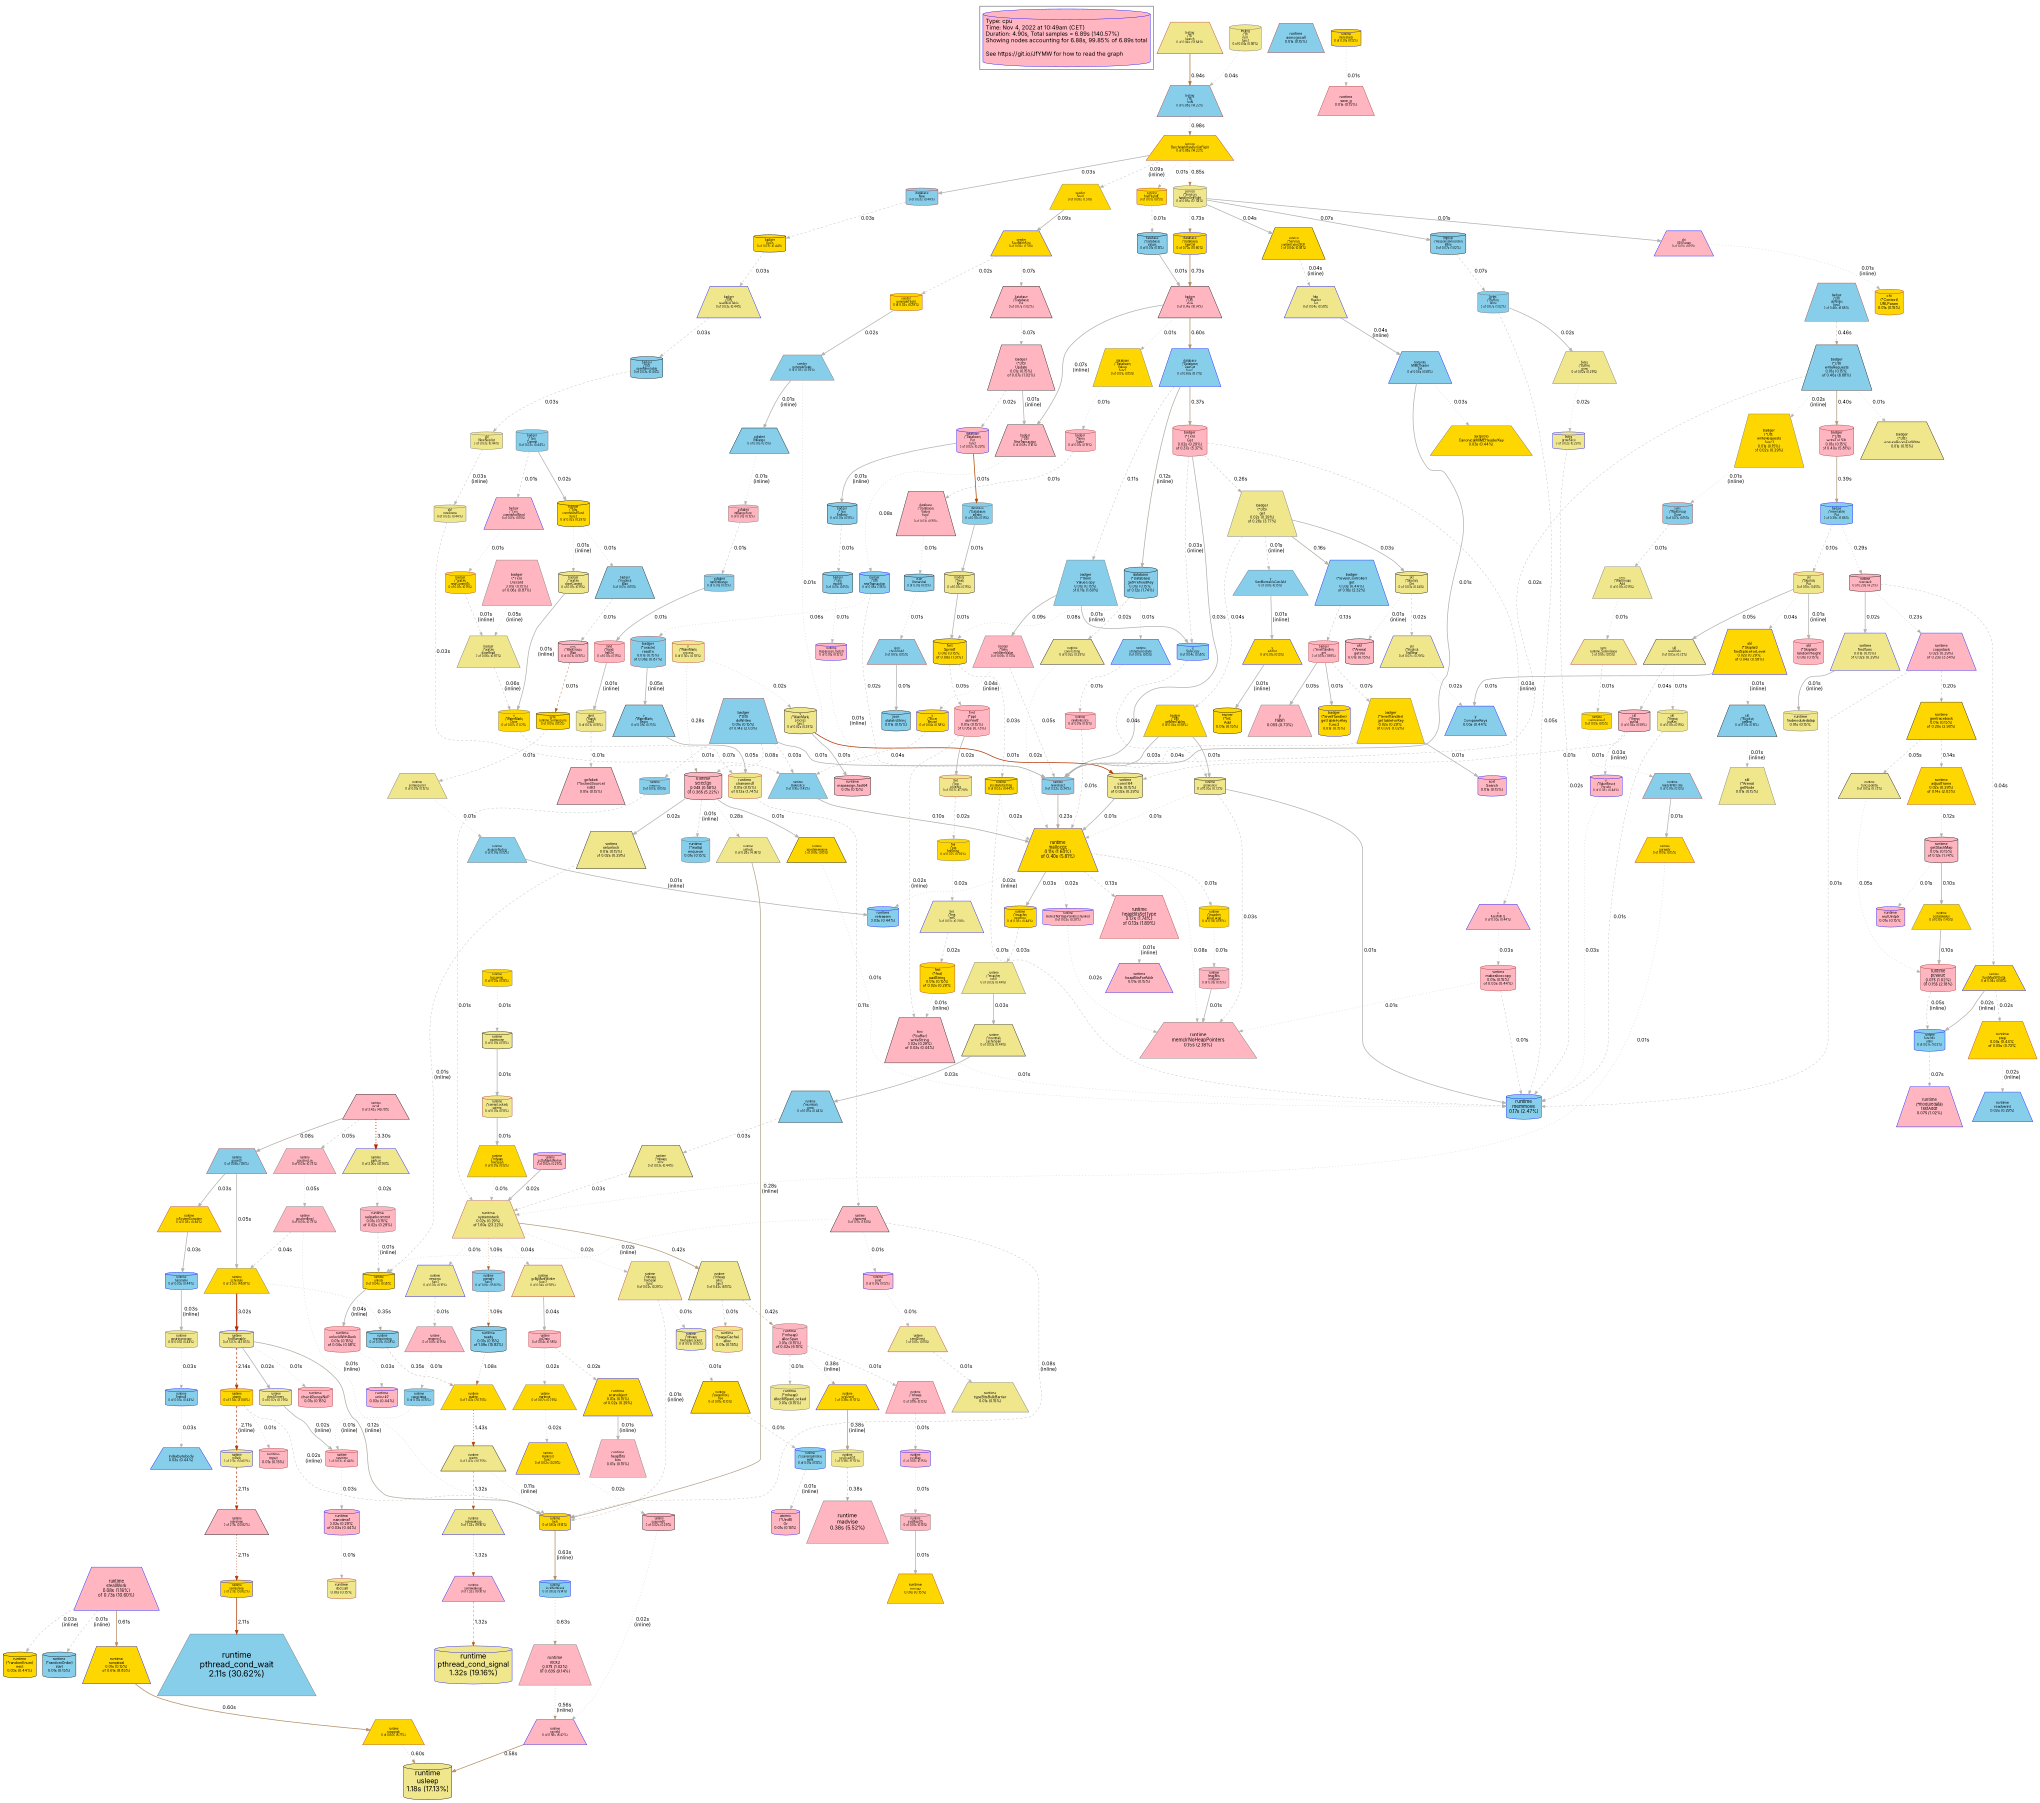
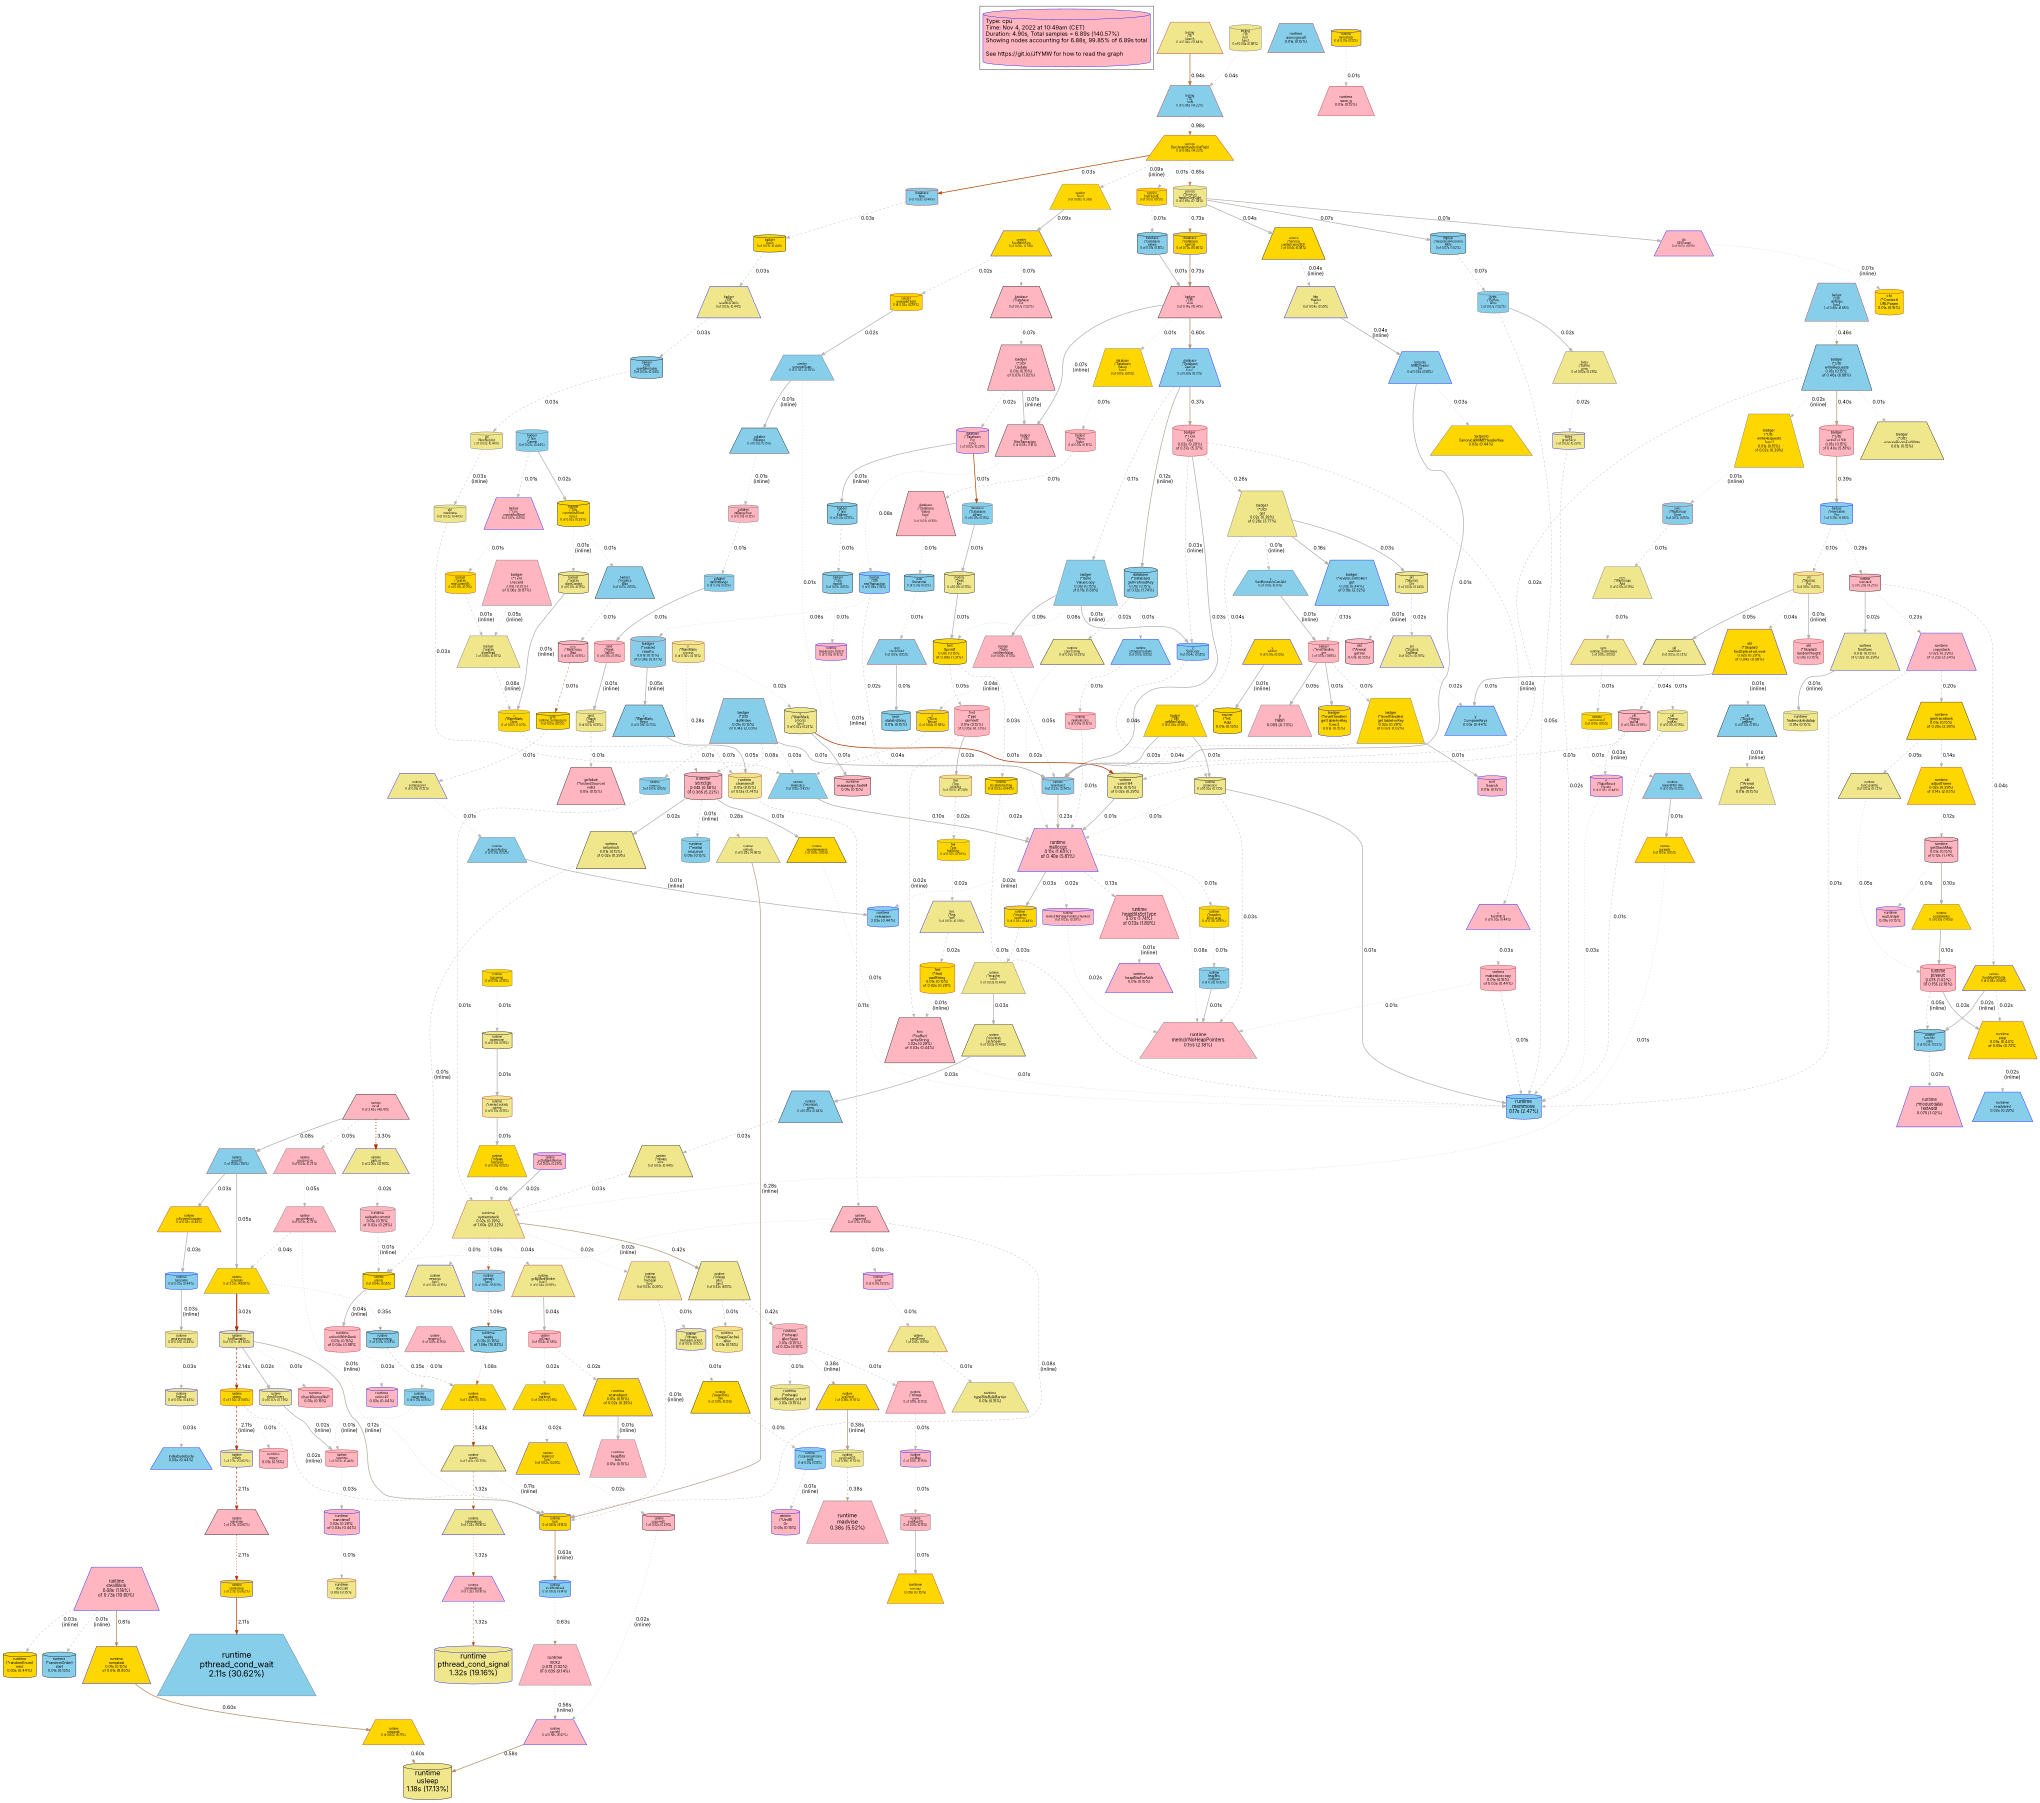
(1046, 174) -> (1046, 174)
(1271, 615) -> (1297, 617)
(417, 786) -> (417, 786)
(1058, 850) -> (1058, 850)
(1214, 978) -> (1214, 978)
none -> (1956, 1013)
(1930, 1040) -> (1930, 1040)
(435, 1310) -> none
(181, 1397) -> (181, 1397)
